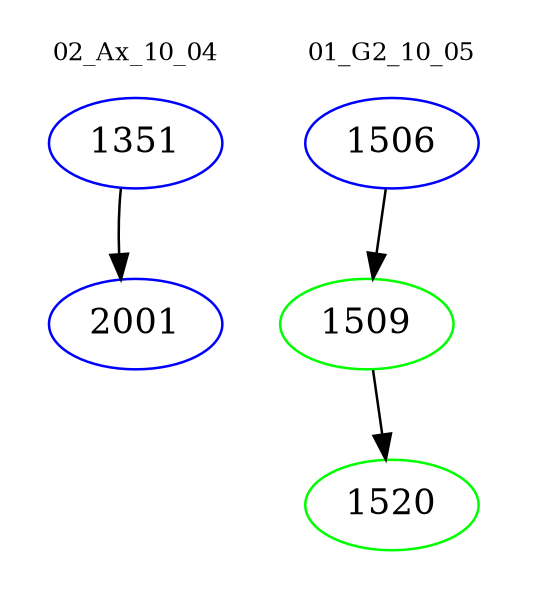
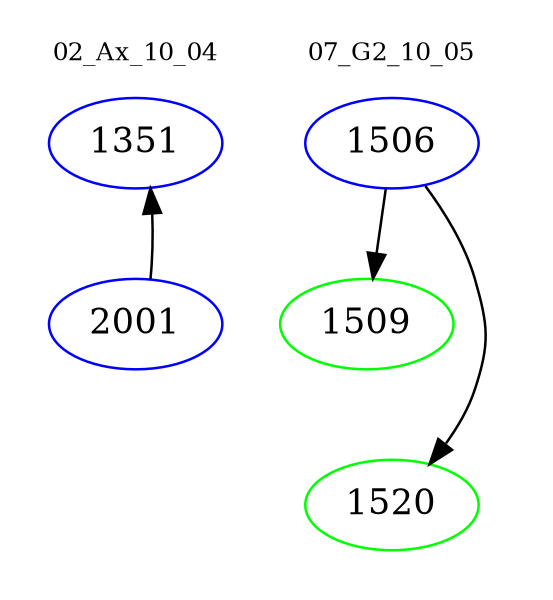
(392, 54) -> (392, 54)
(119, 221) -> (152, 247)
(378, 402) -> (483, 312)
